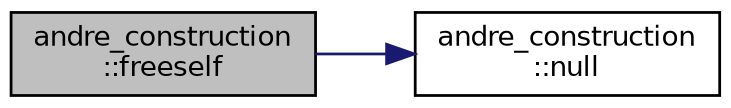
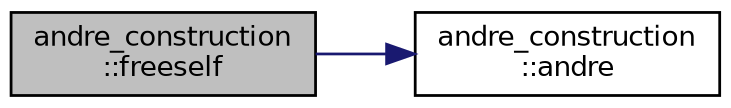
(567, 54) -> (567, 54)
